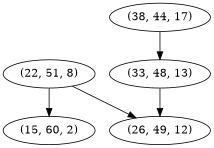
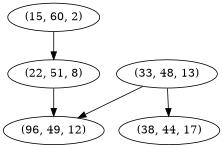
(160, 42) -> (168, 98)
(49, 98) -> (54, 42)
(160, 130) -> (54, 130)
